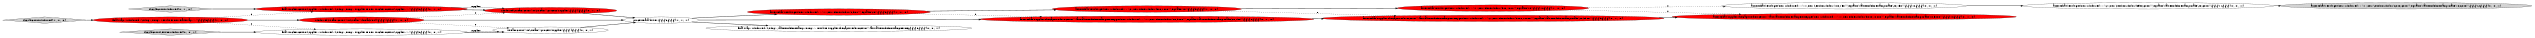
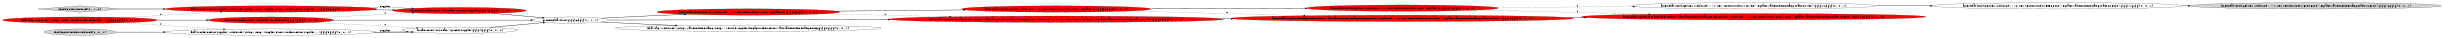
(45, 20) -> none
(170, 32) -> (80, 32)
